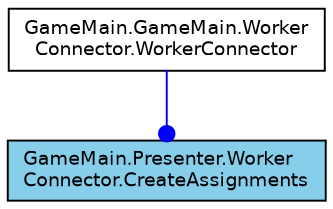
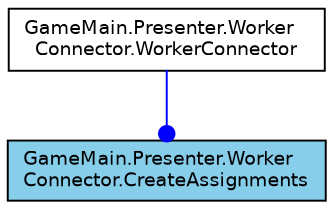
(167, 40) -> (167, 40)
